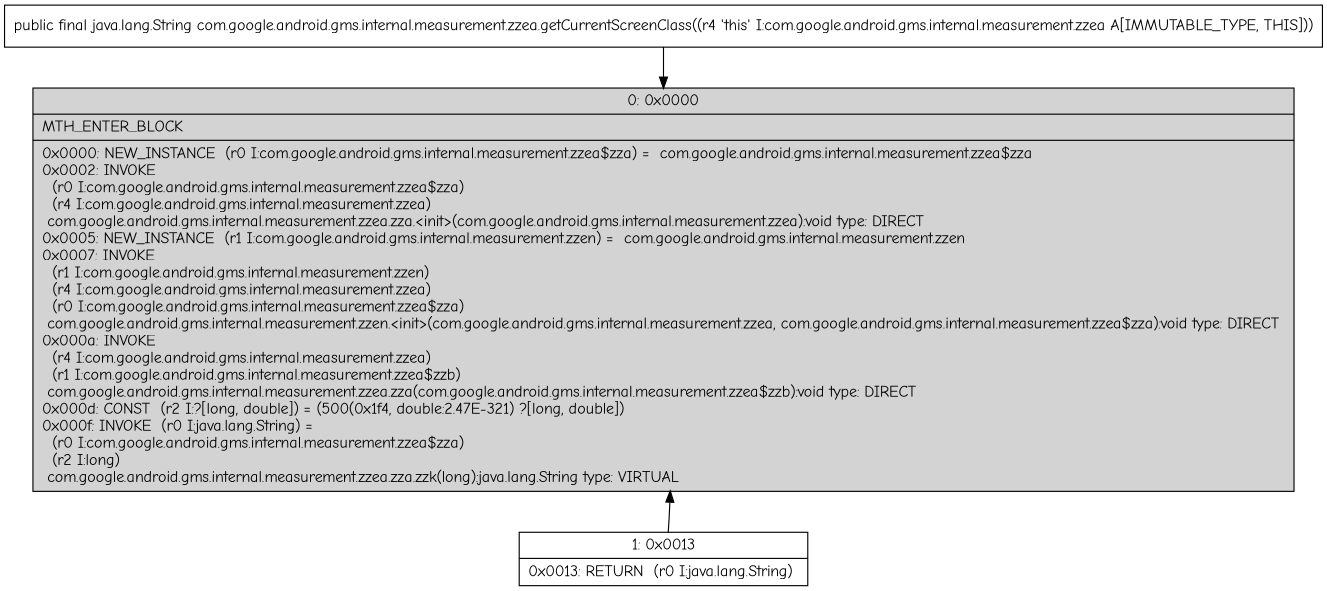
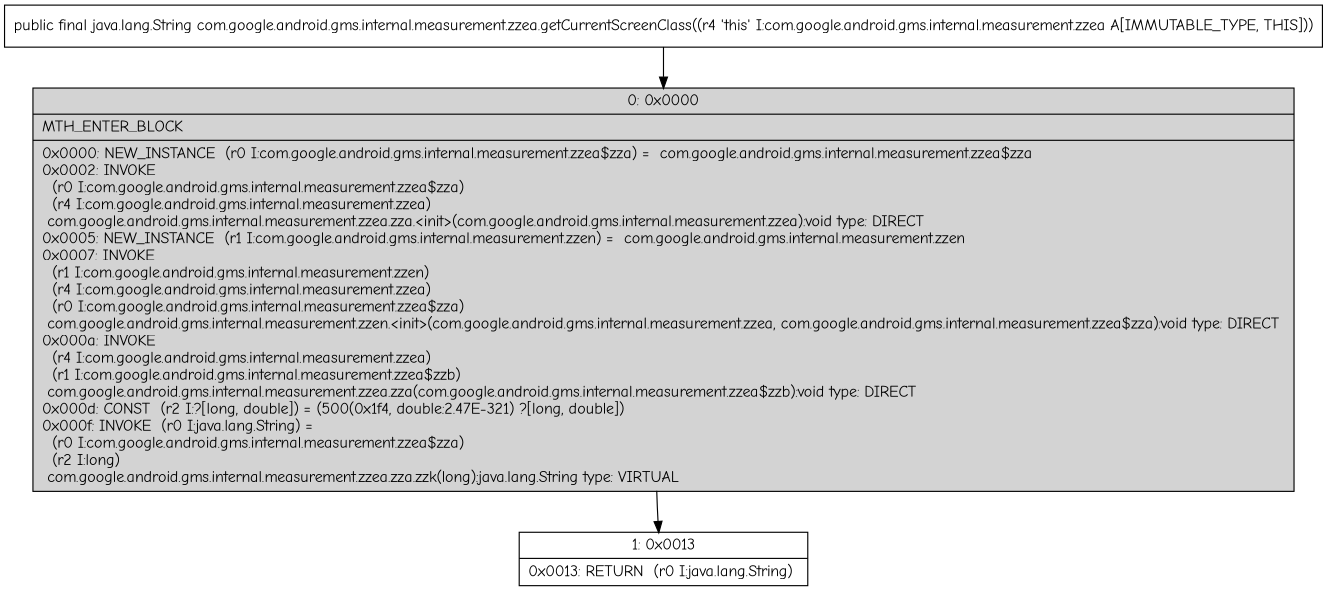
(669, 518) -> (657, 506)
